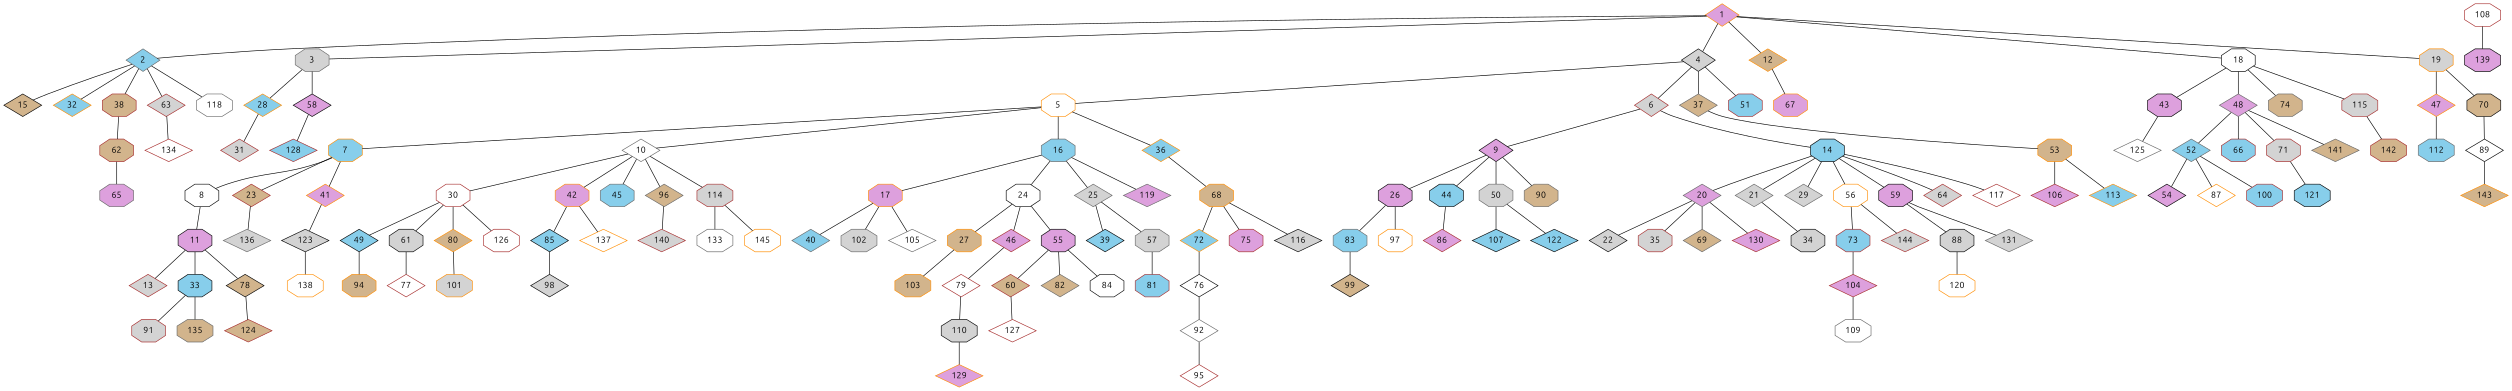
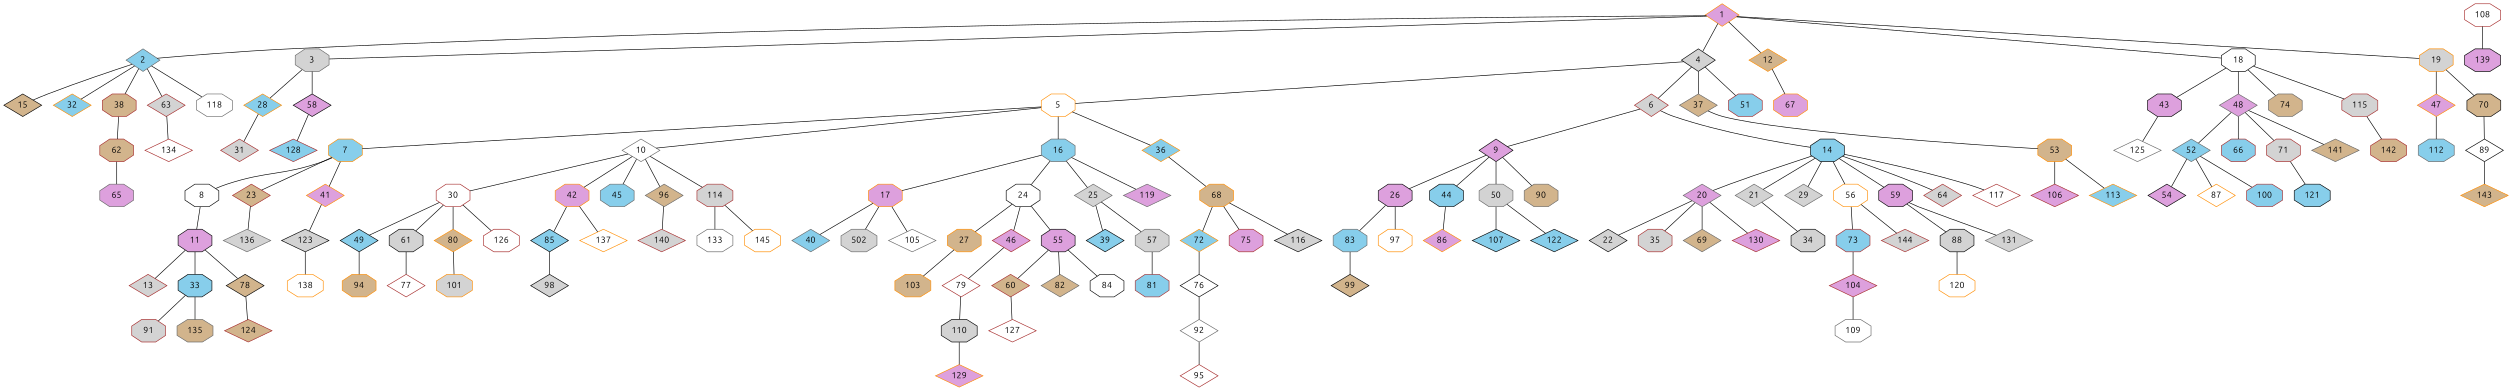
(859, 241) -> (859, 241)
(1442, 241) -> (1442, 241)
